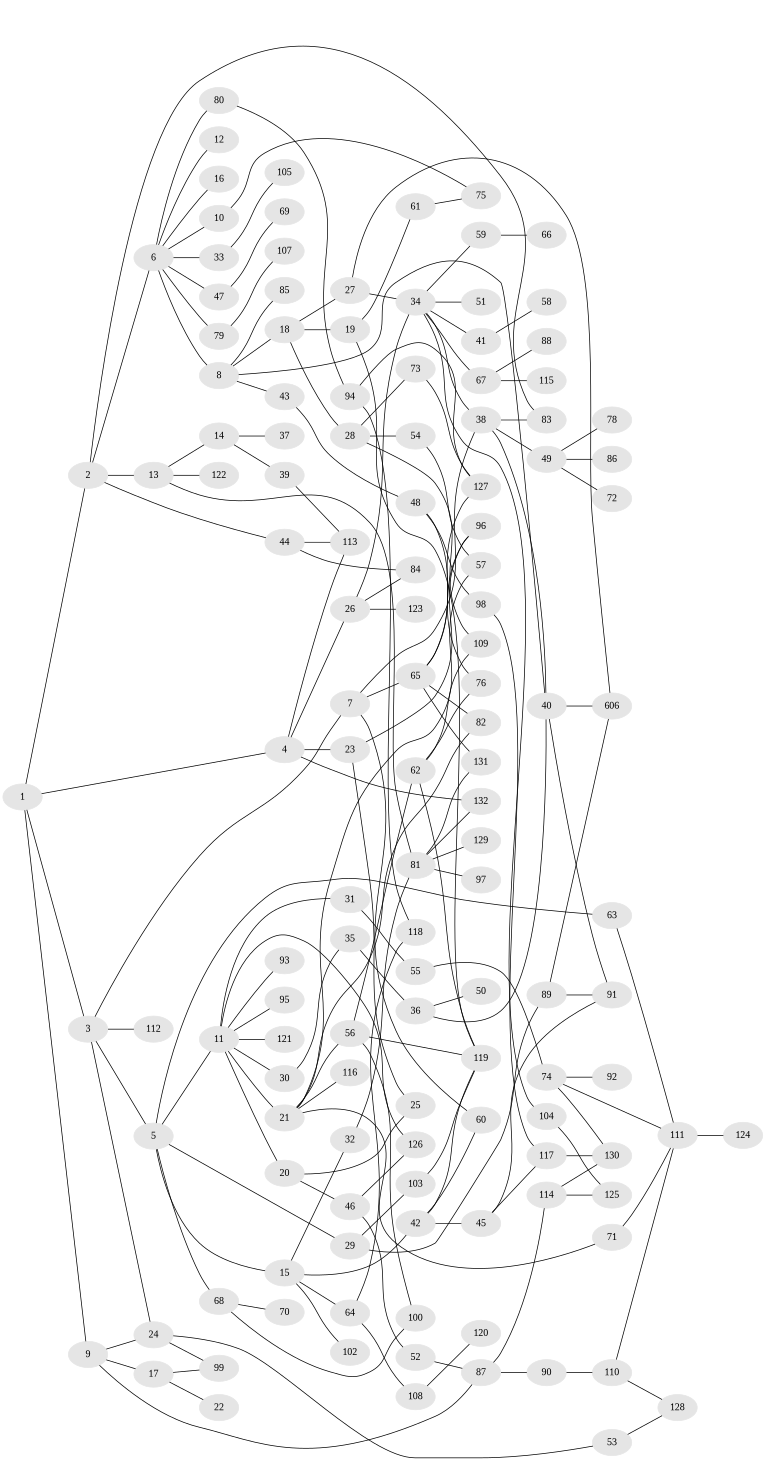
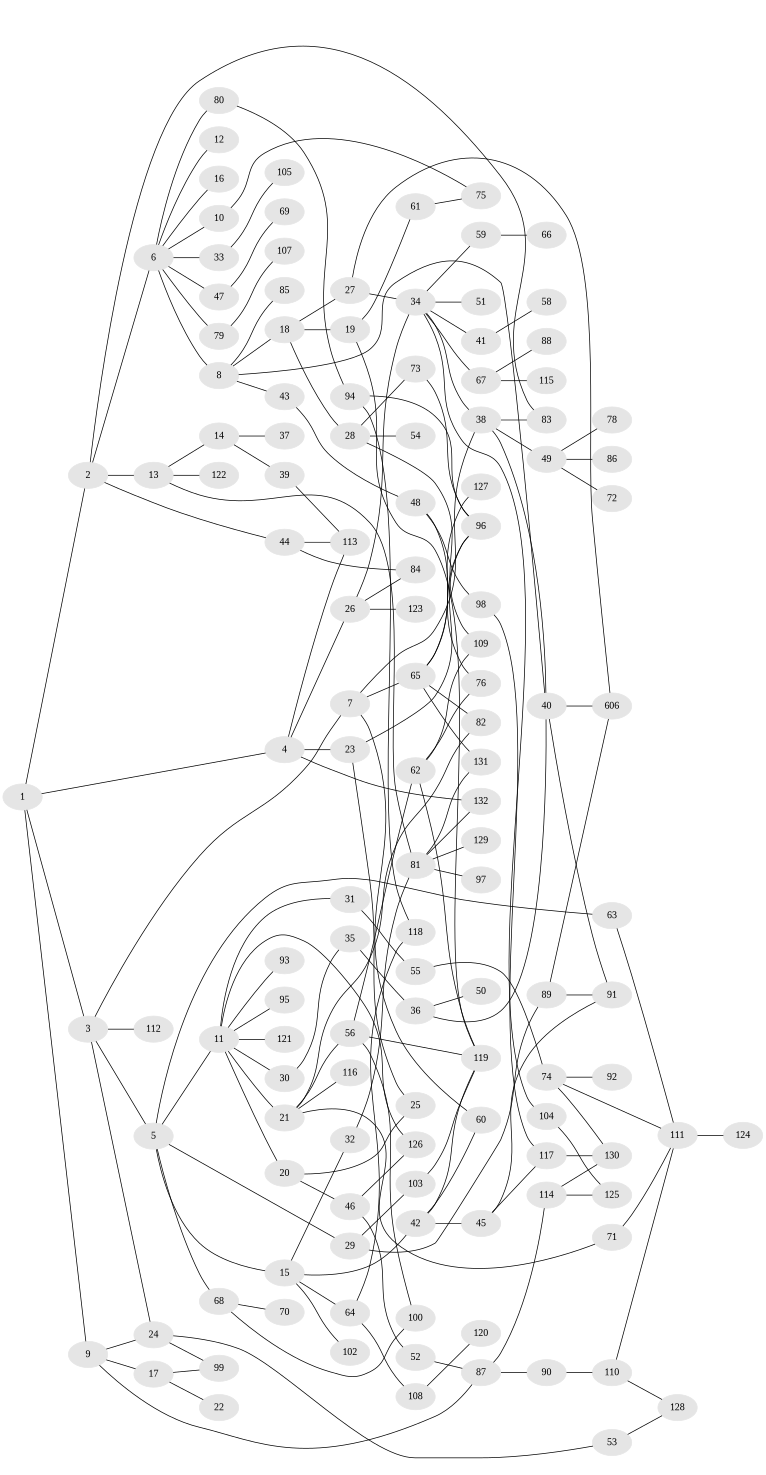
(434, 349) -> (439, 421)
(448, 428) -> (444, 419)
(481, 566) -> none
